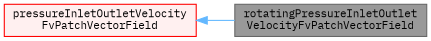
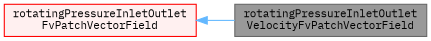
(100, 20) -> (100, 20)
